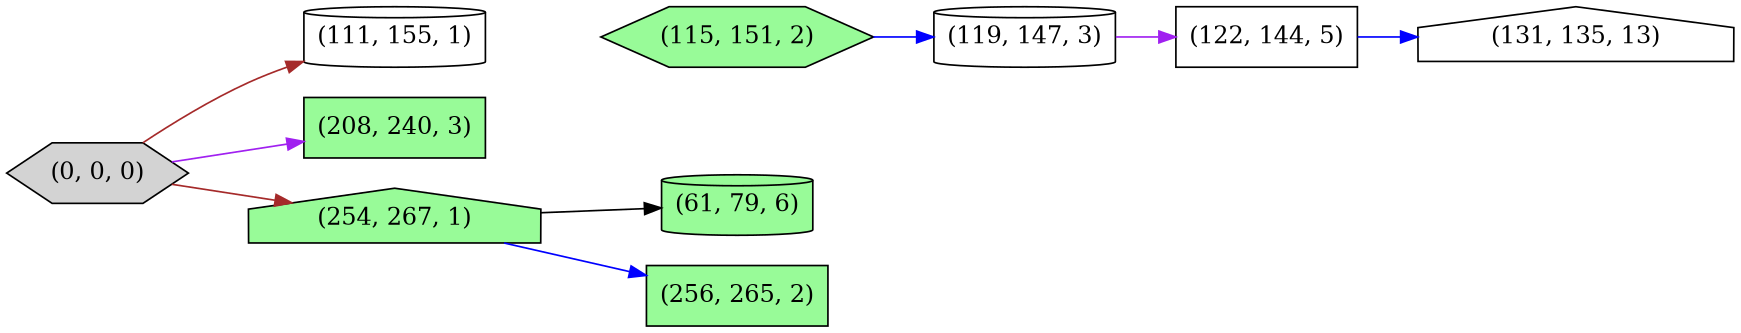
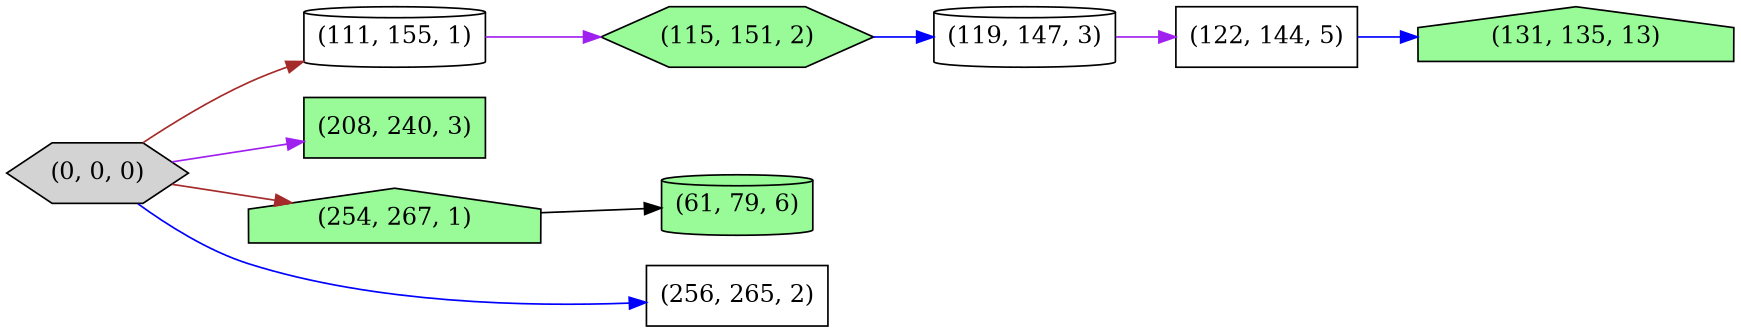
none -> (534, 37)
(1576, 37) -> (1576, 37)
(567, 257) -> (375, 291)
(737, 296) -> (737, 296)
